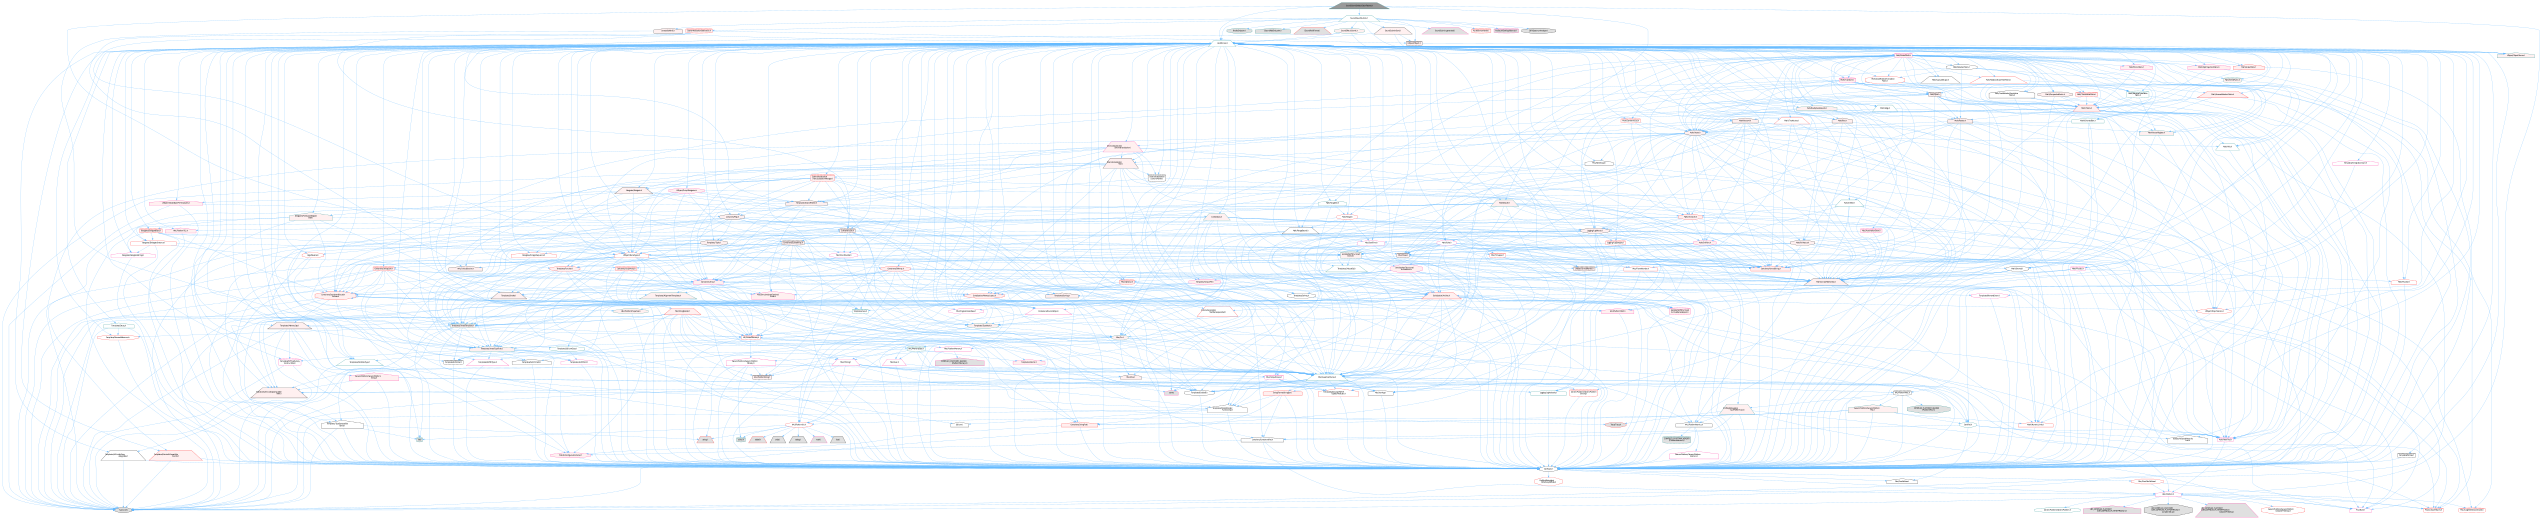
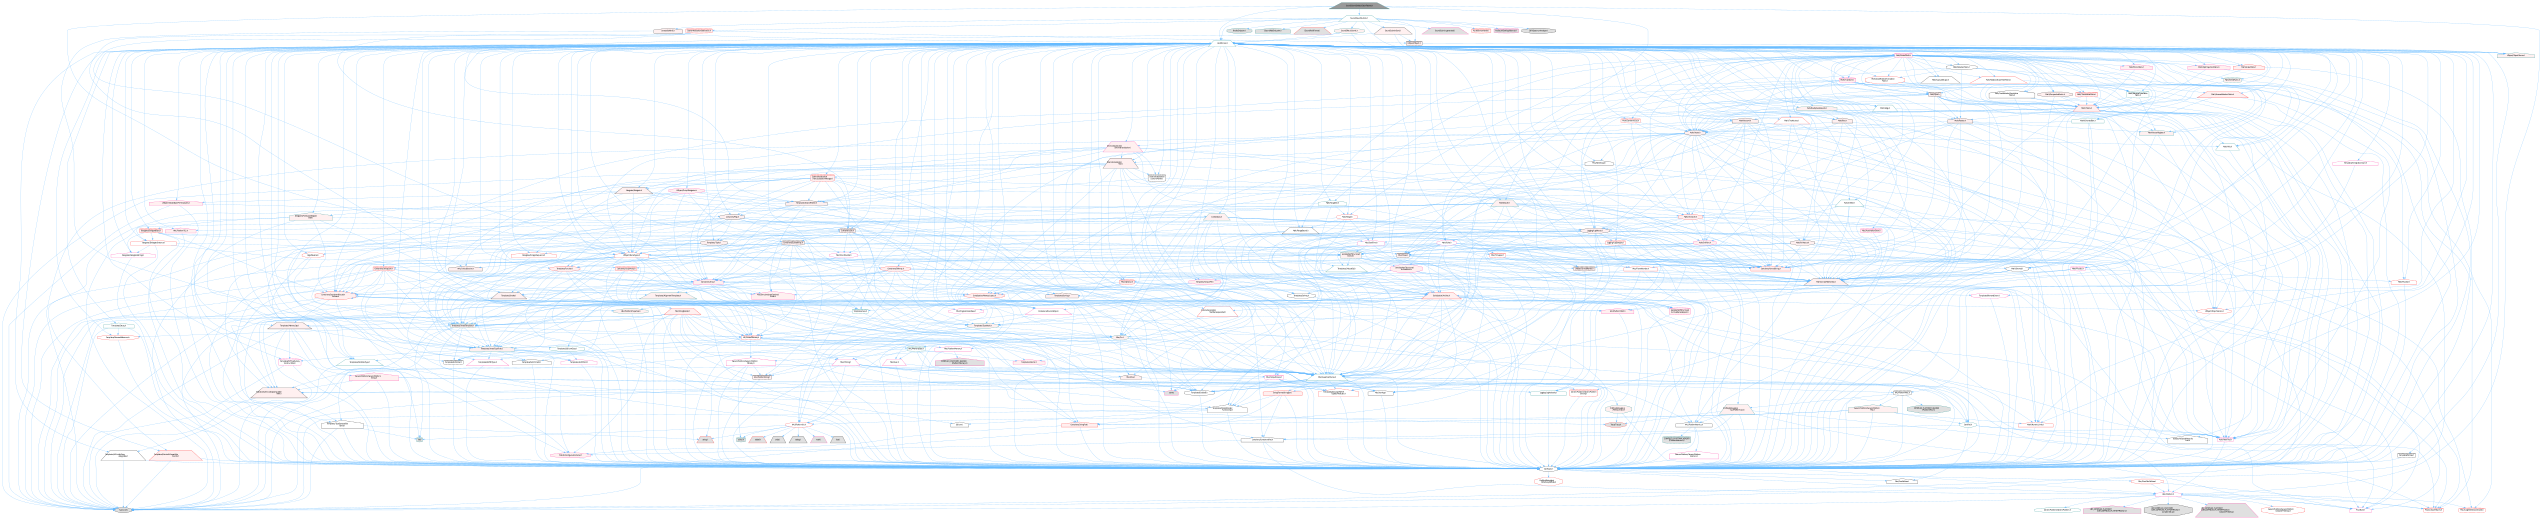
none -> (1619, 409)
